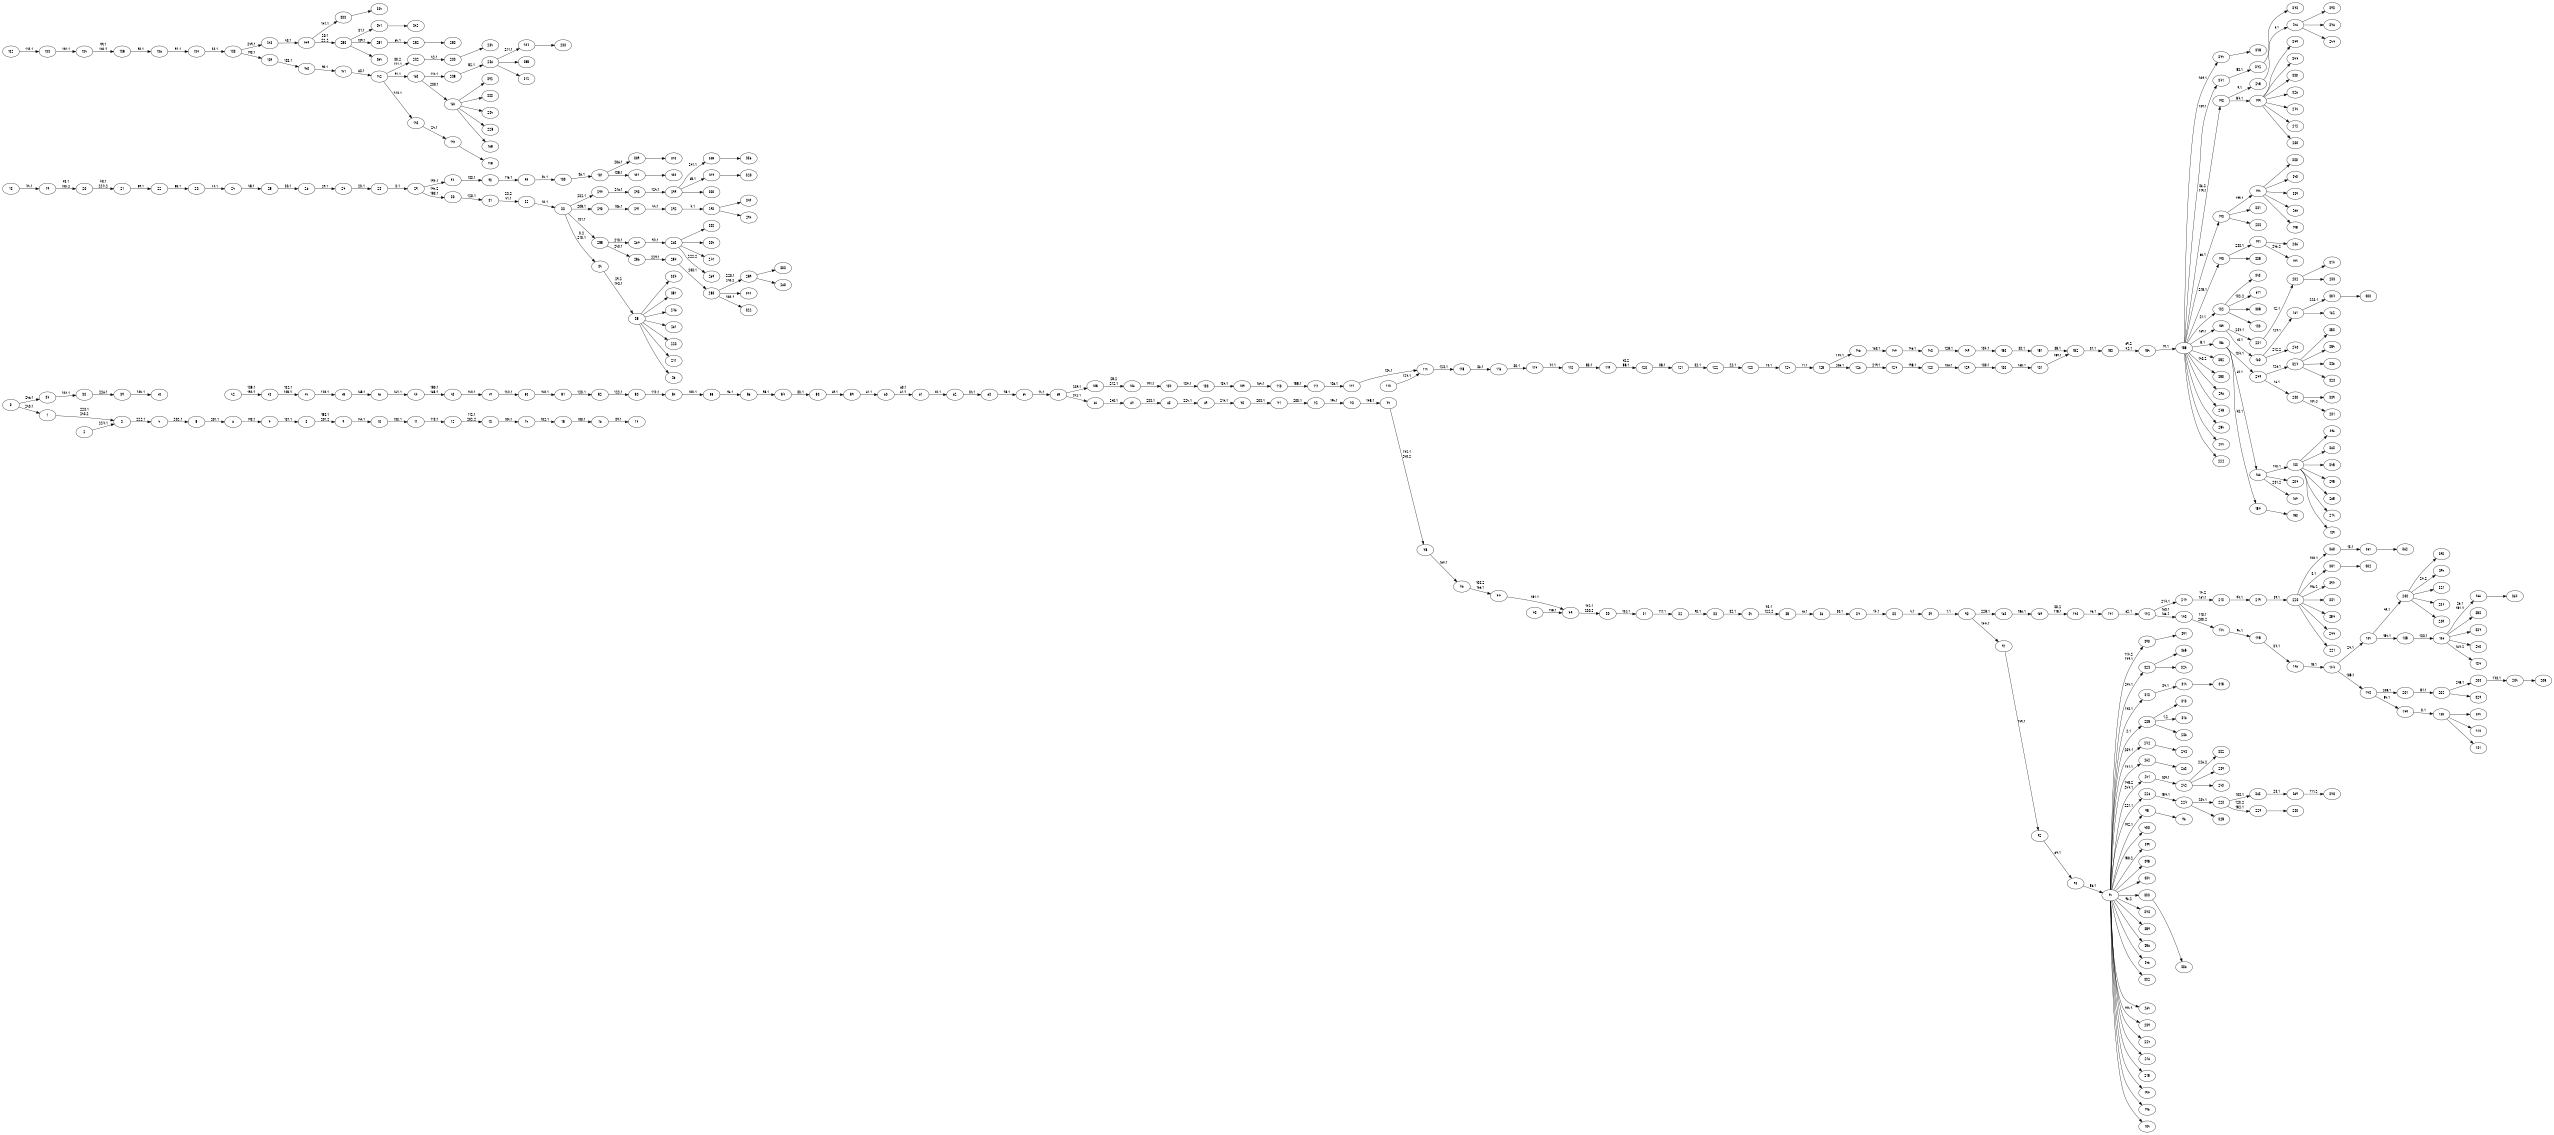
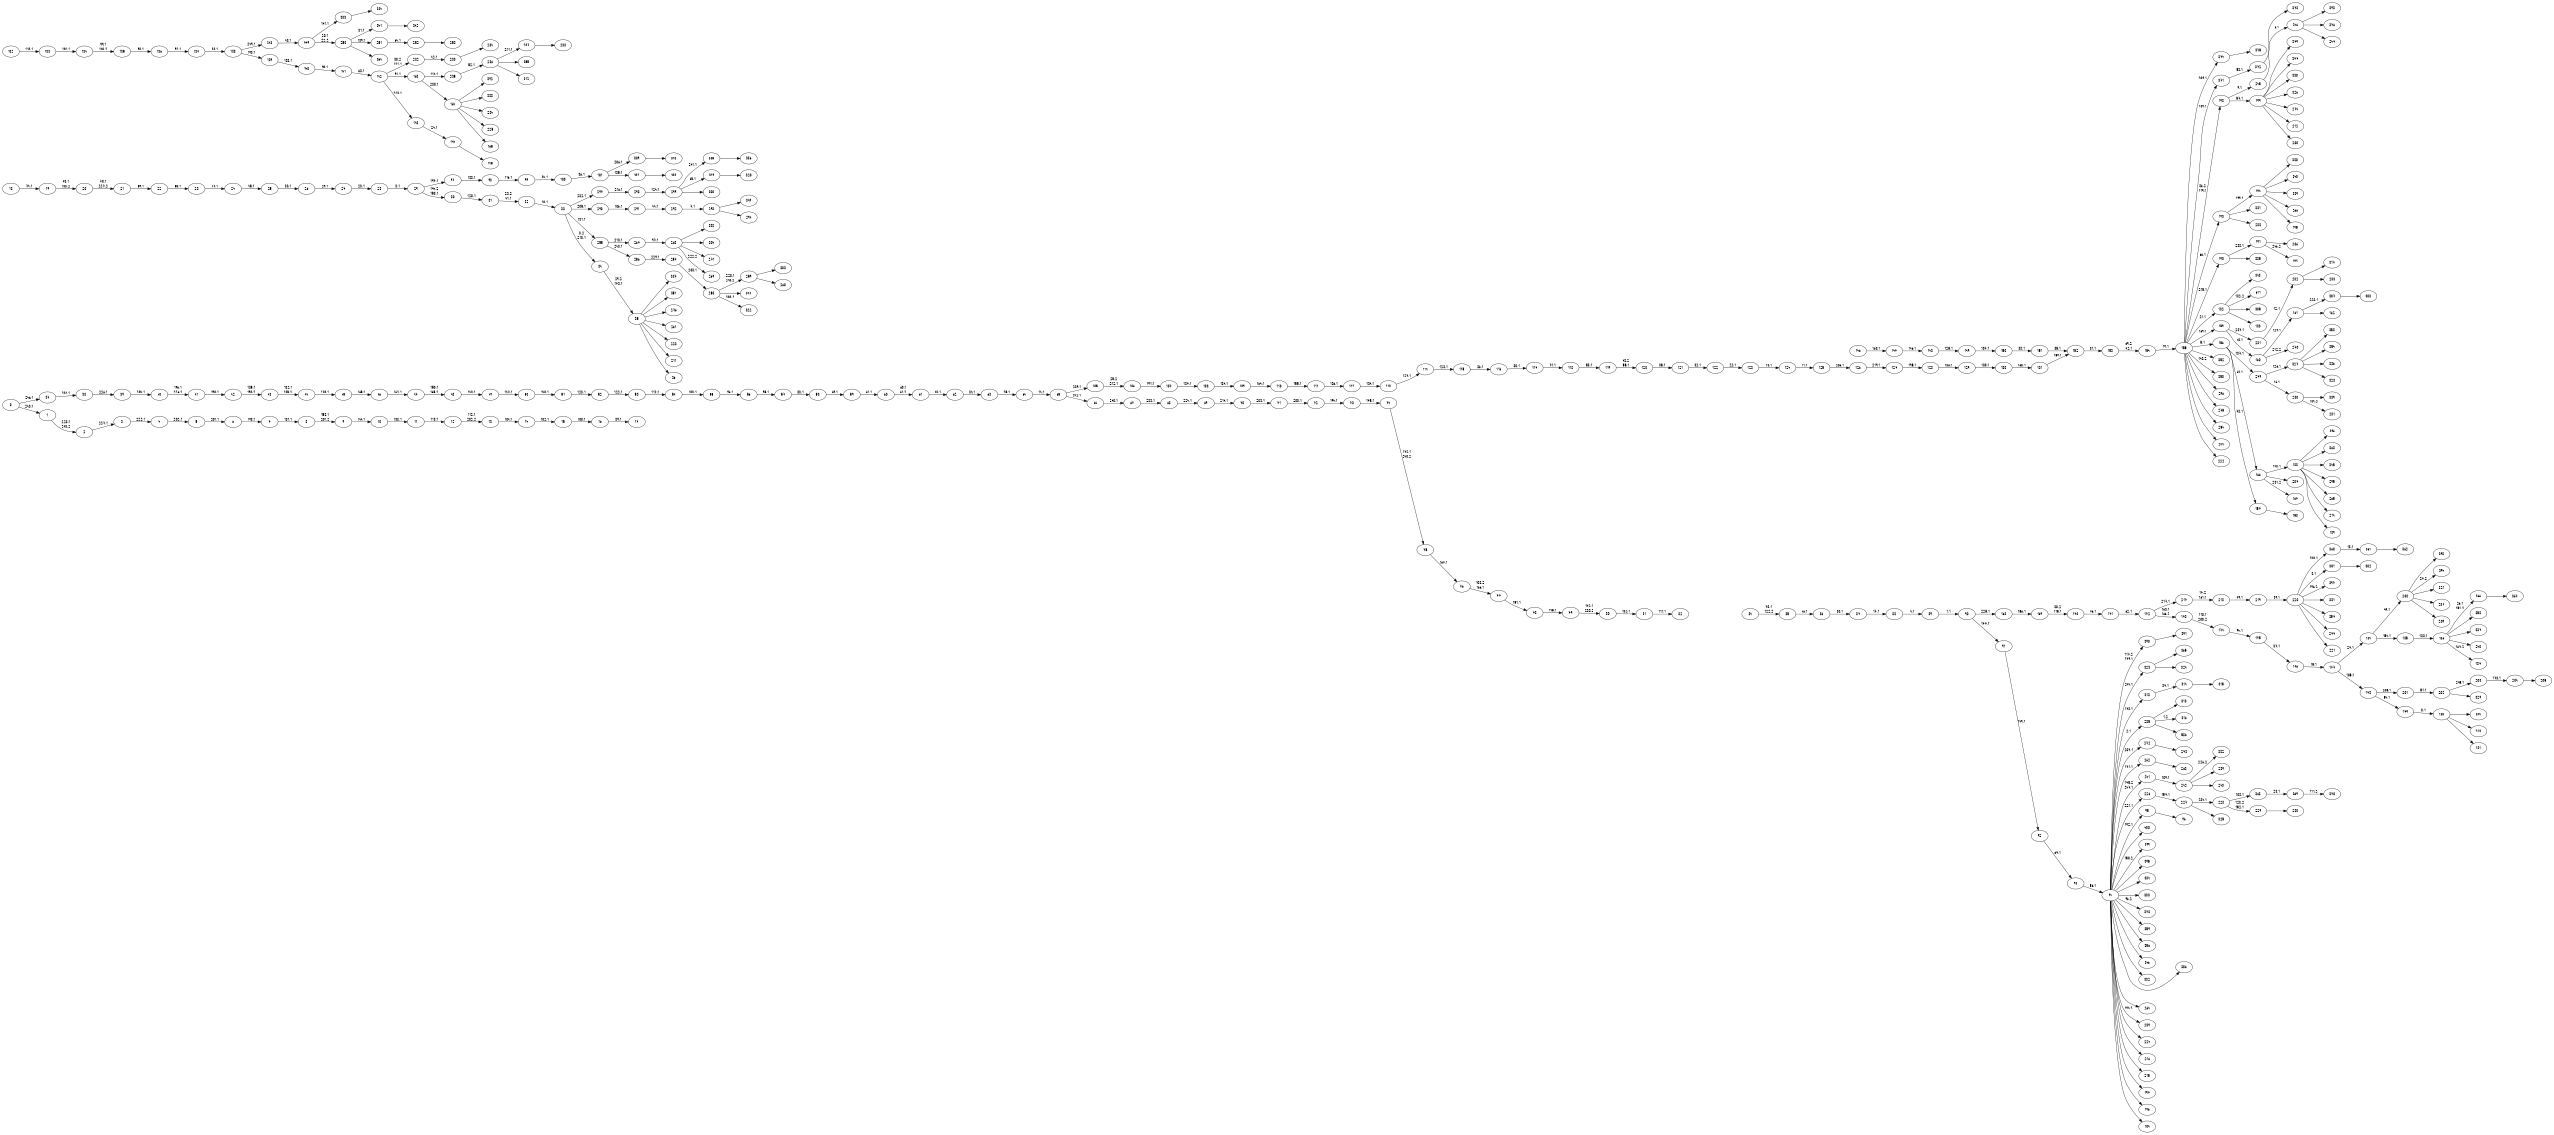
(1838, 360) -> none
(1386, 375) -> (1369, 386)
none -> (197, 395)
(83, 417) -> (61, 429)
(2240, 598) -> (2240, 598)
(1534, 601) -> (1514, 606)
(1715, 614) -> none
(2184, 735) -> (2184, 735)
(2169, 928) -> (2126, 968)
